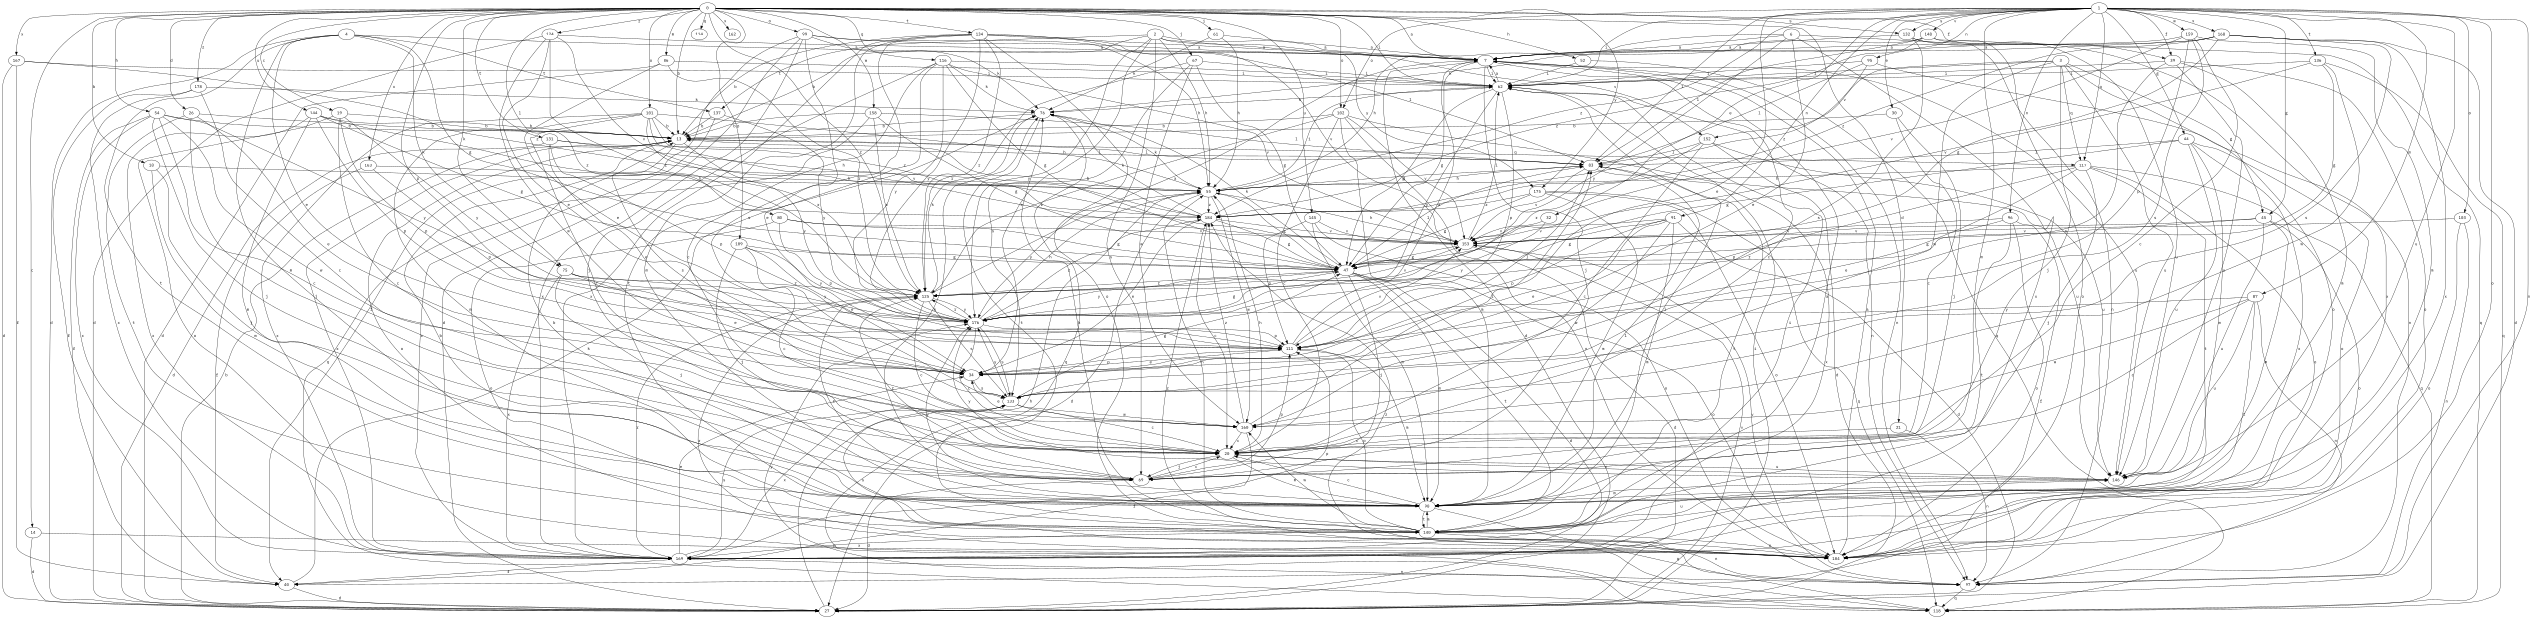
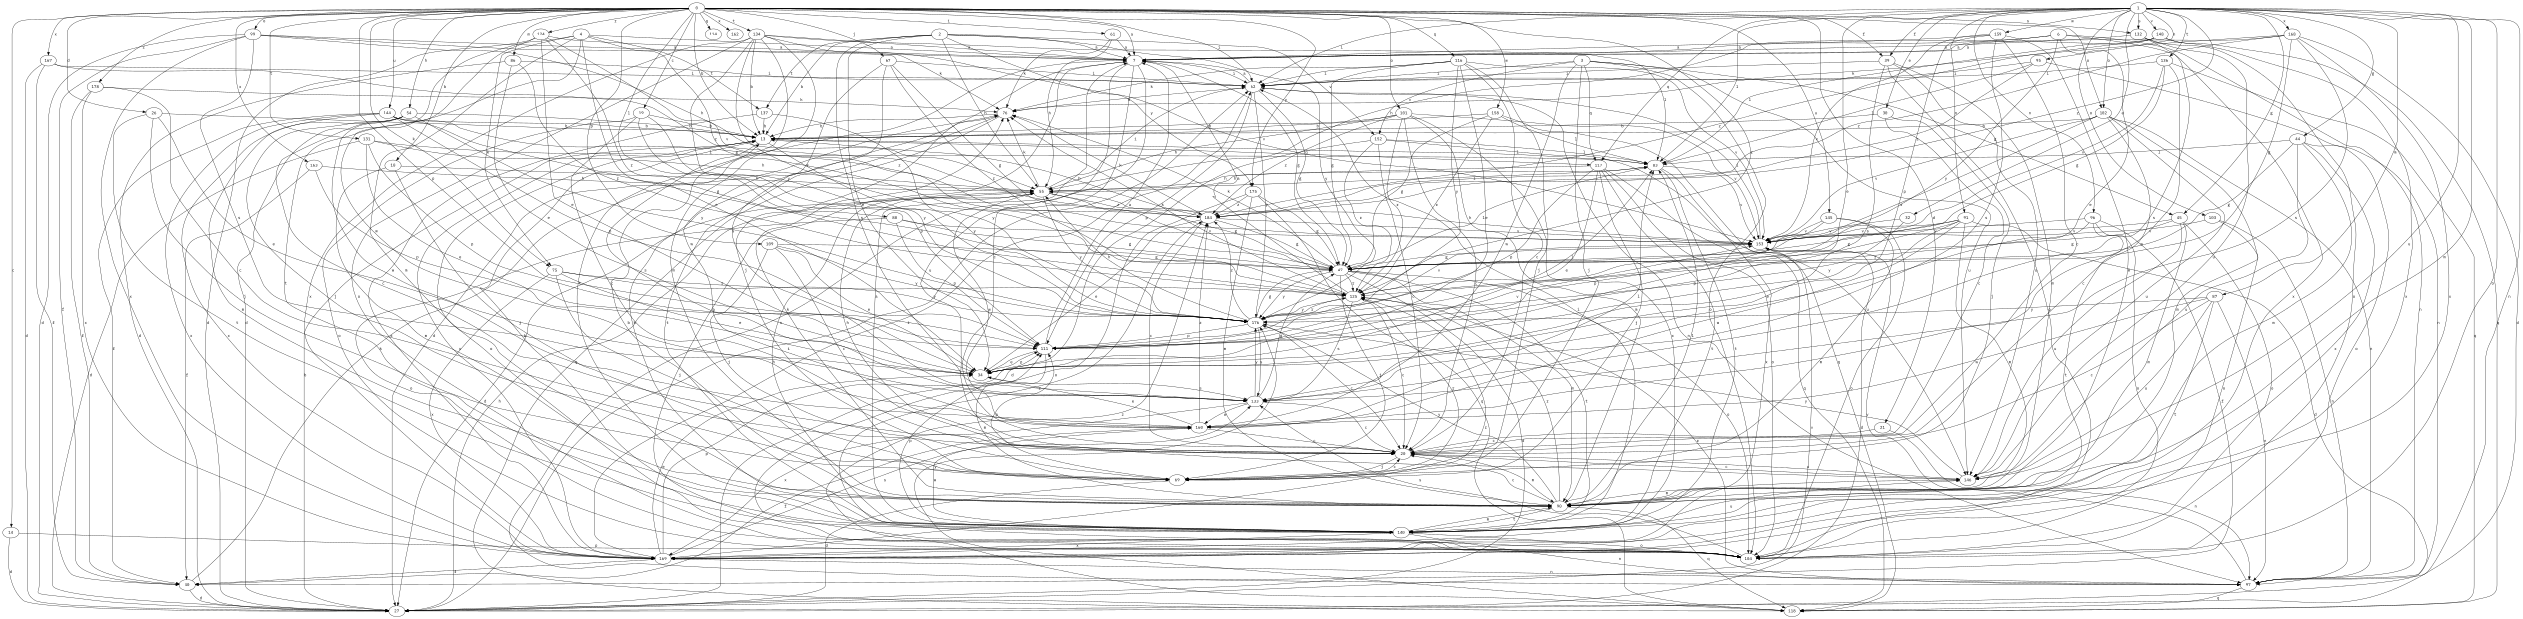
(1583, 61) -> none
(1107, 244) -> (909, 312)
(76, 393) -> (101, 272)
